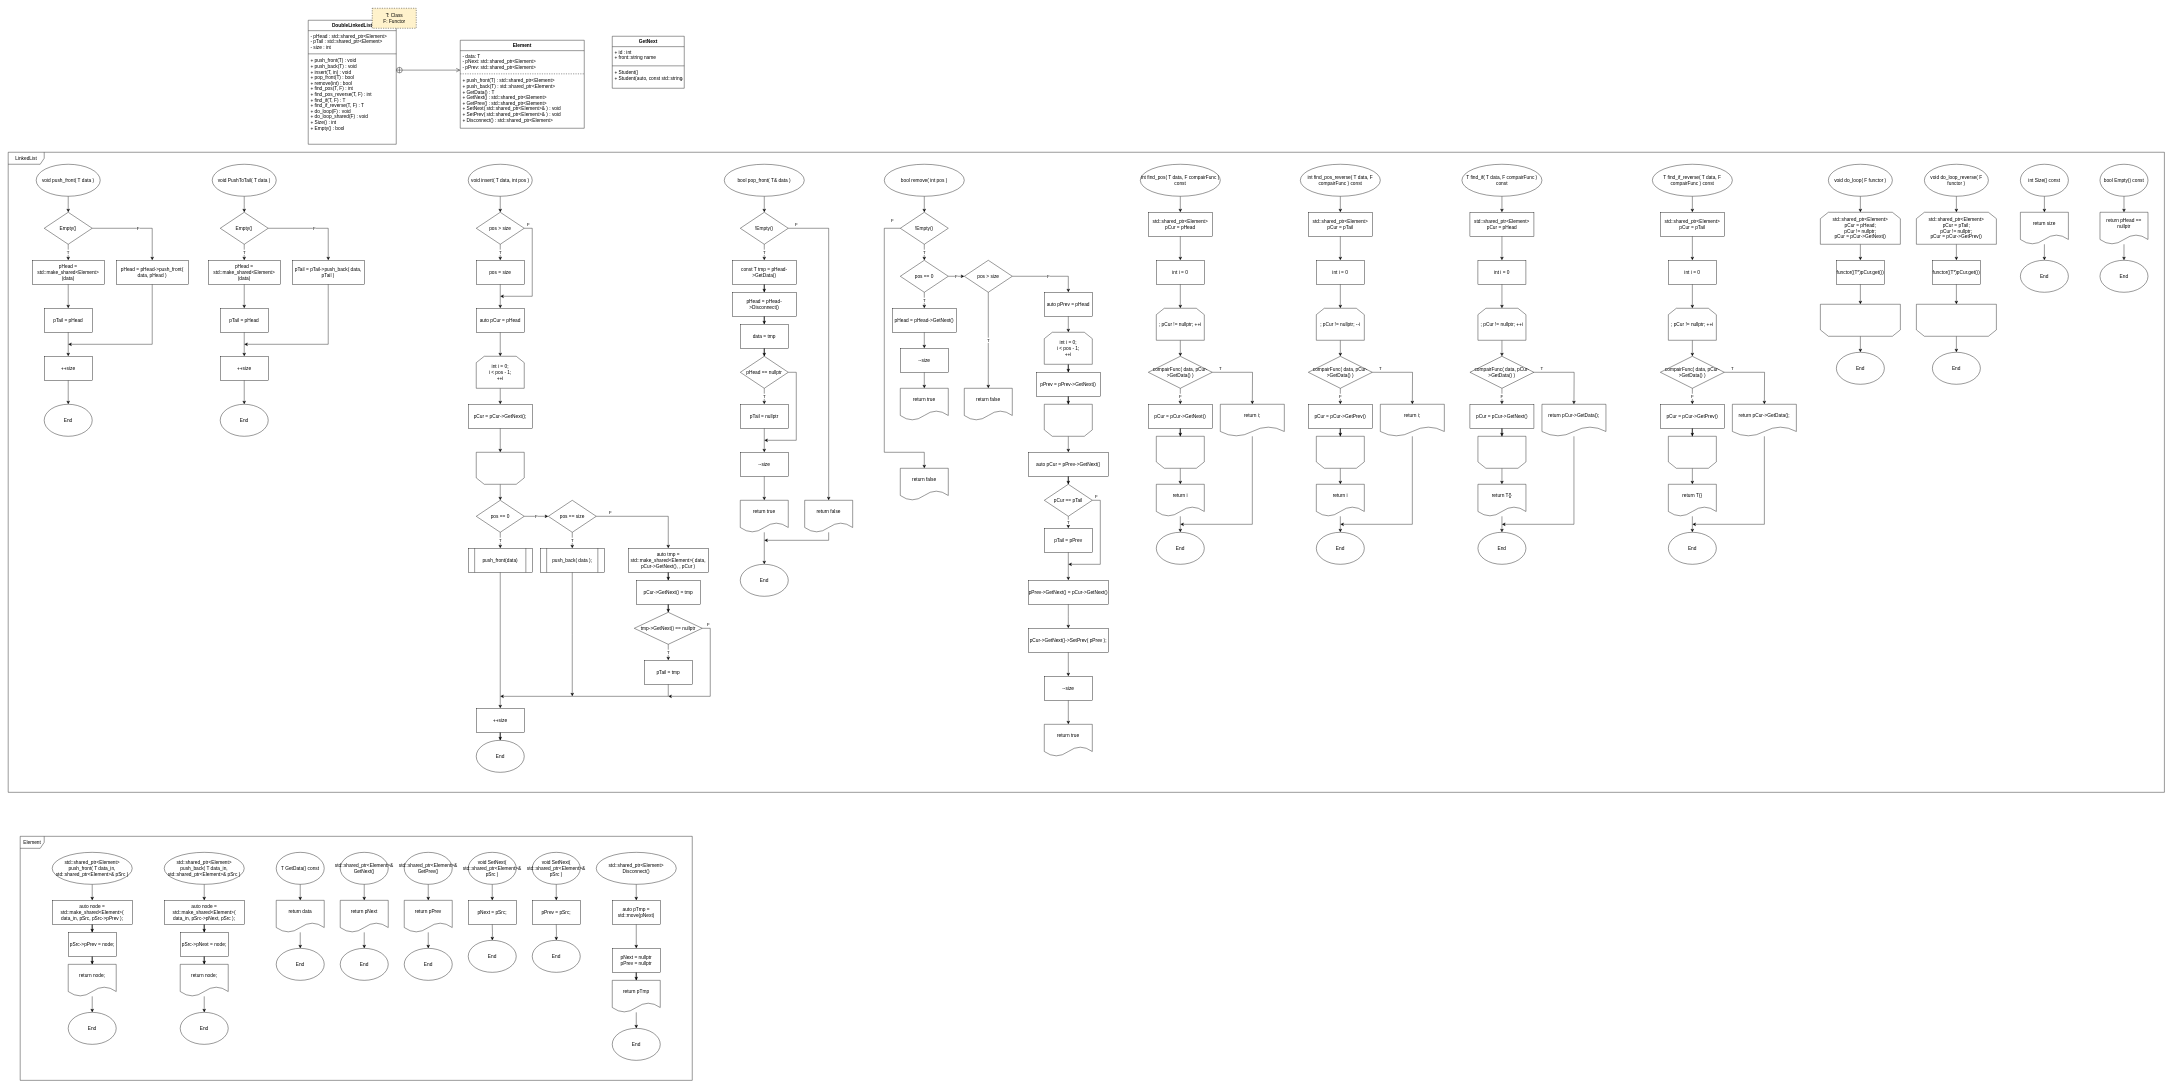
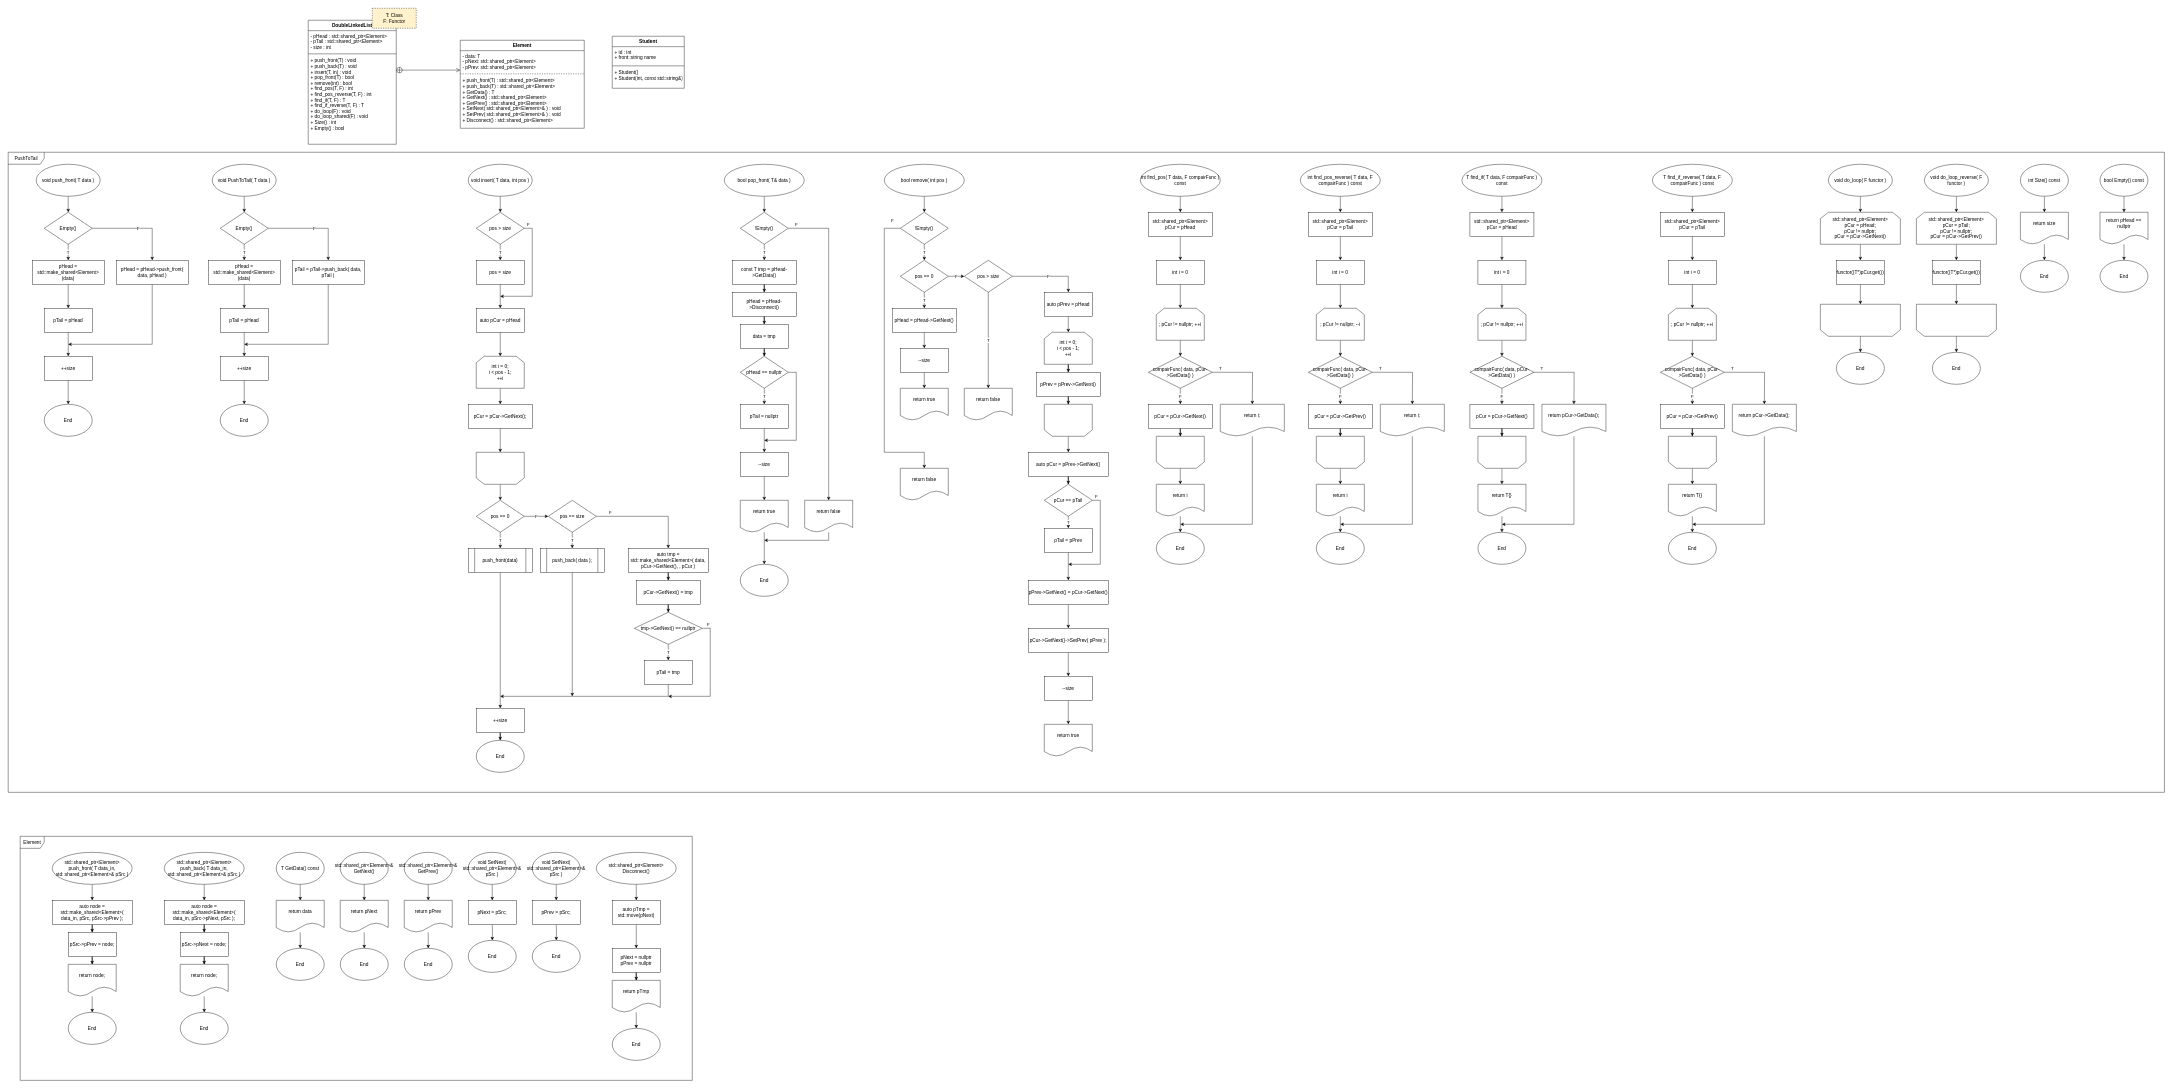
(648, 42) -> (648, 42)
(629, 73) -> (629, 73)
(26, 158) -> (26, 158)
